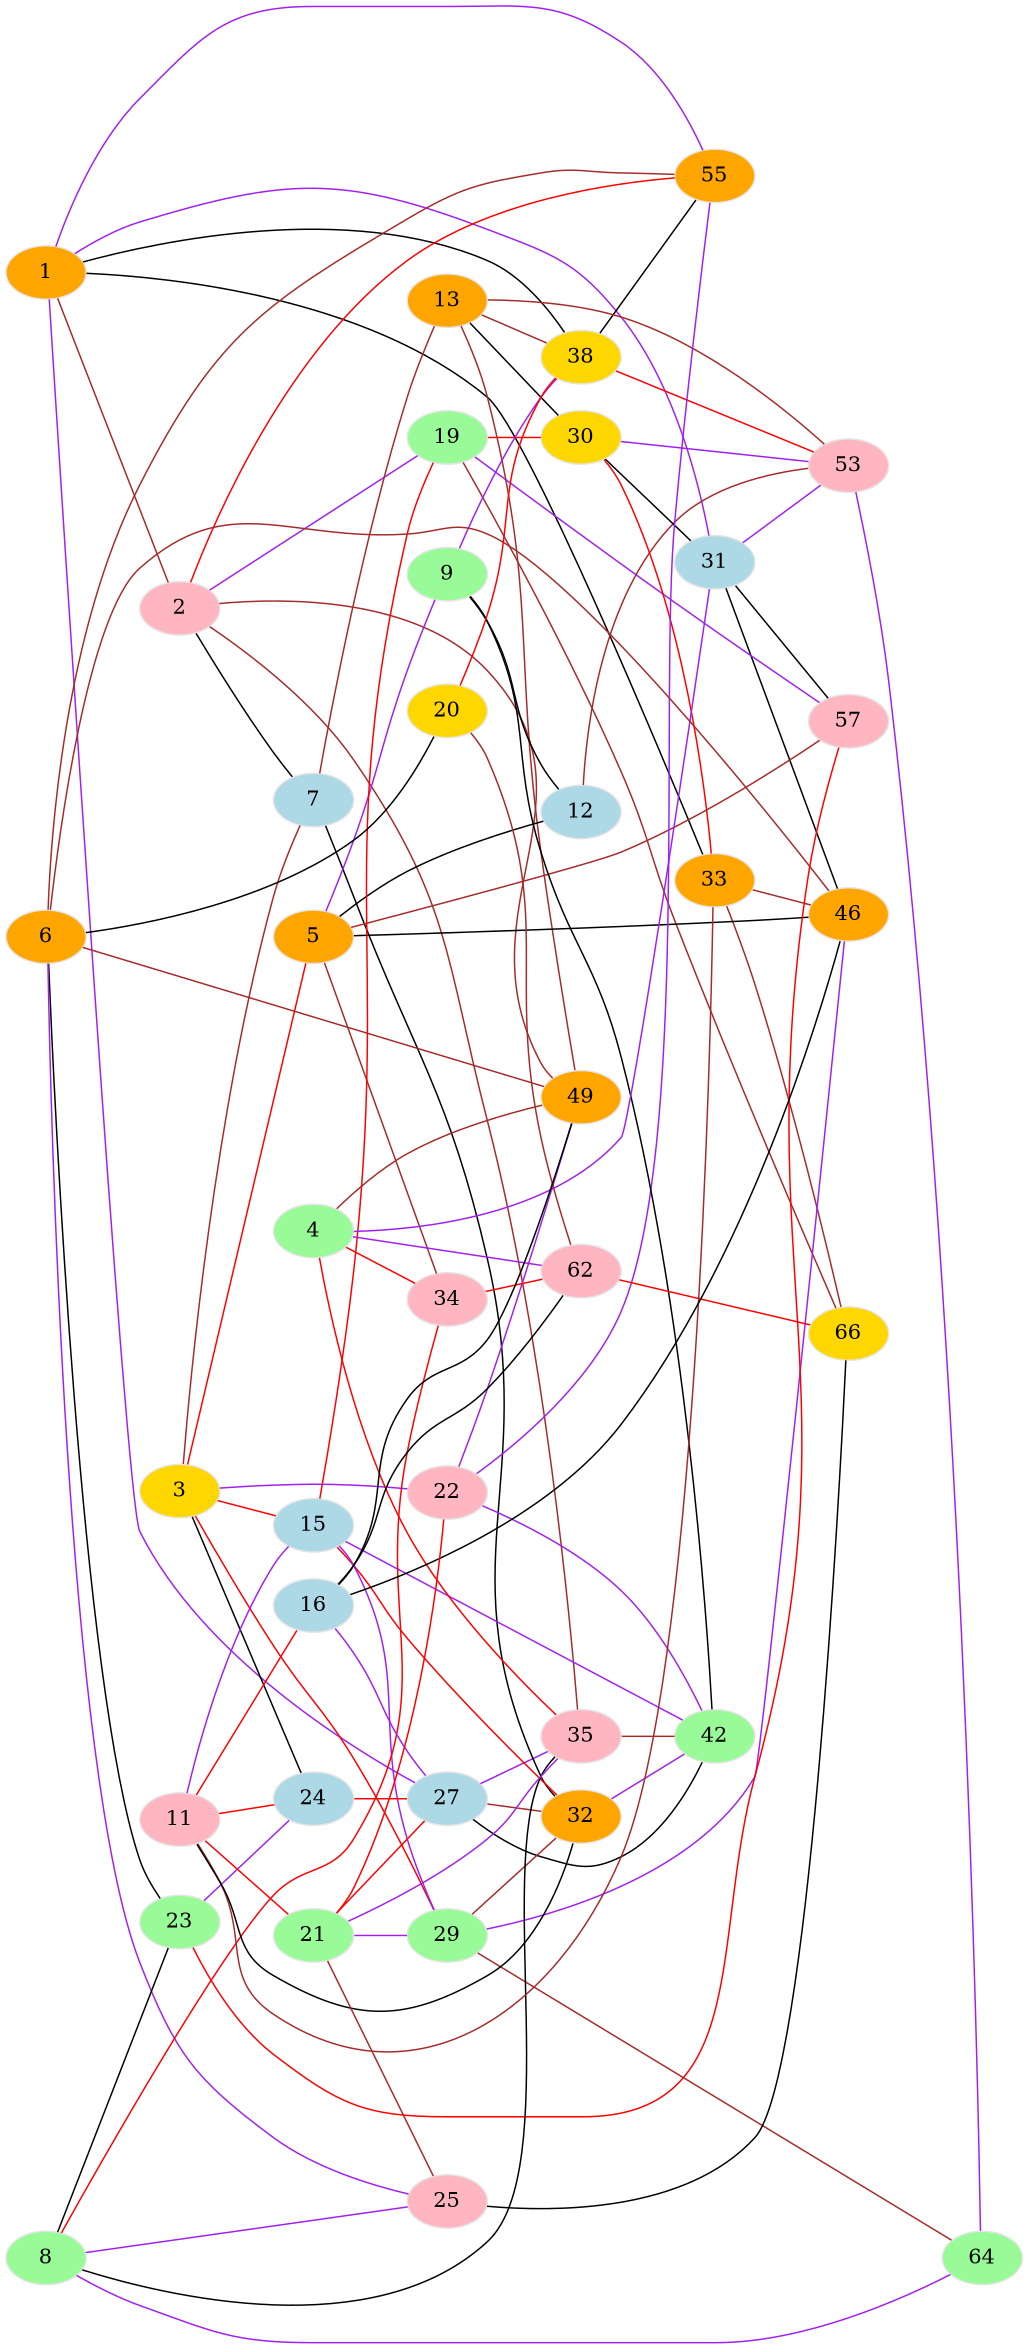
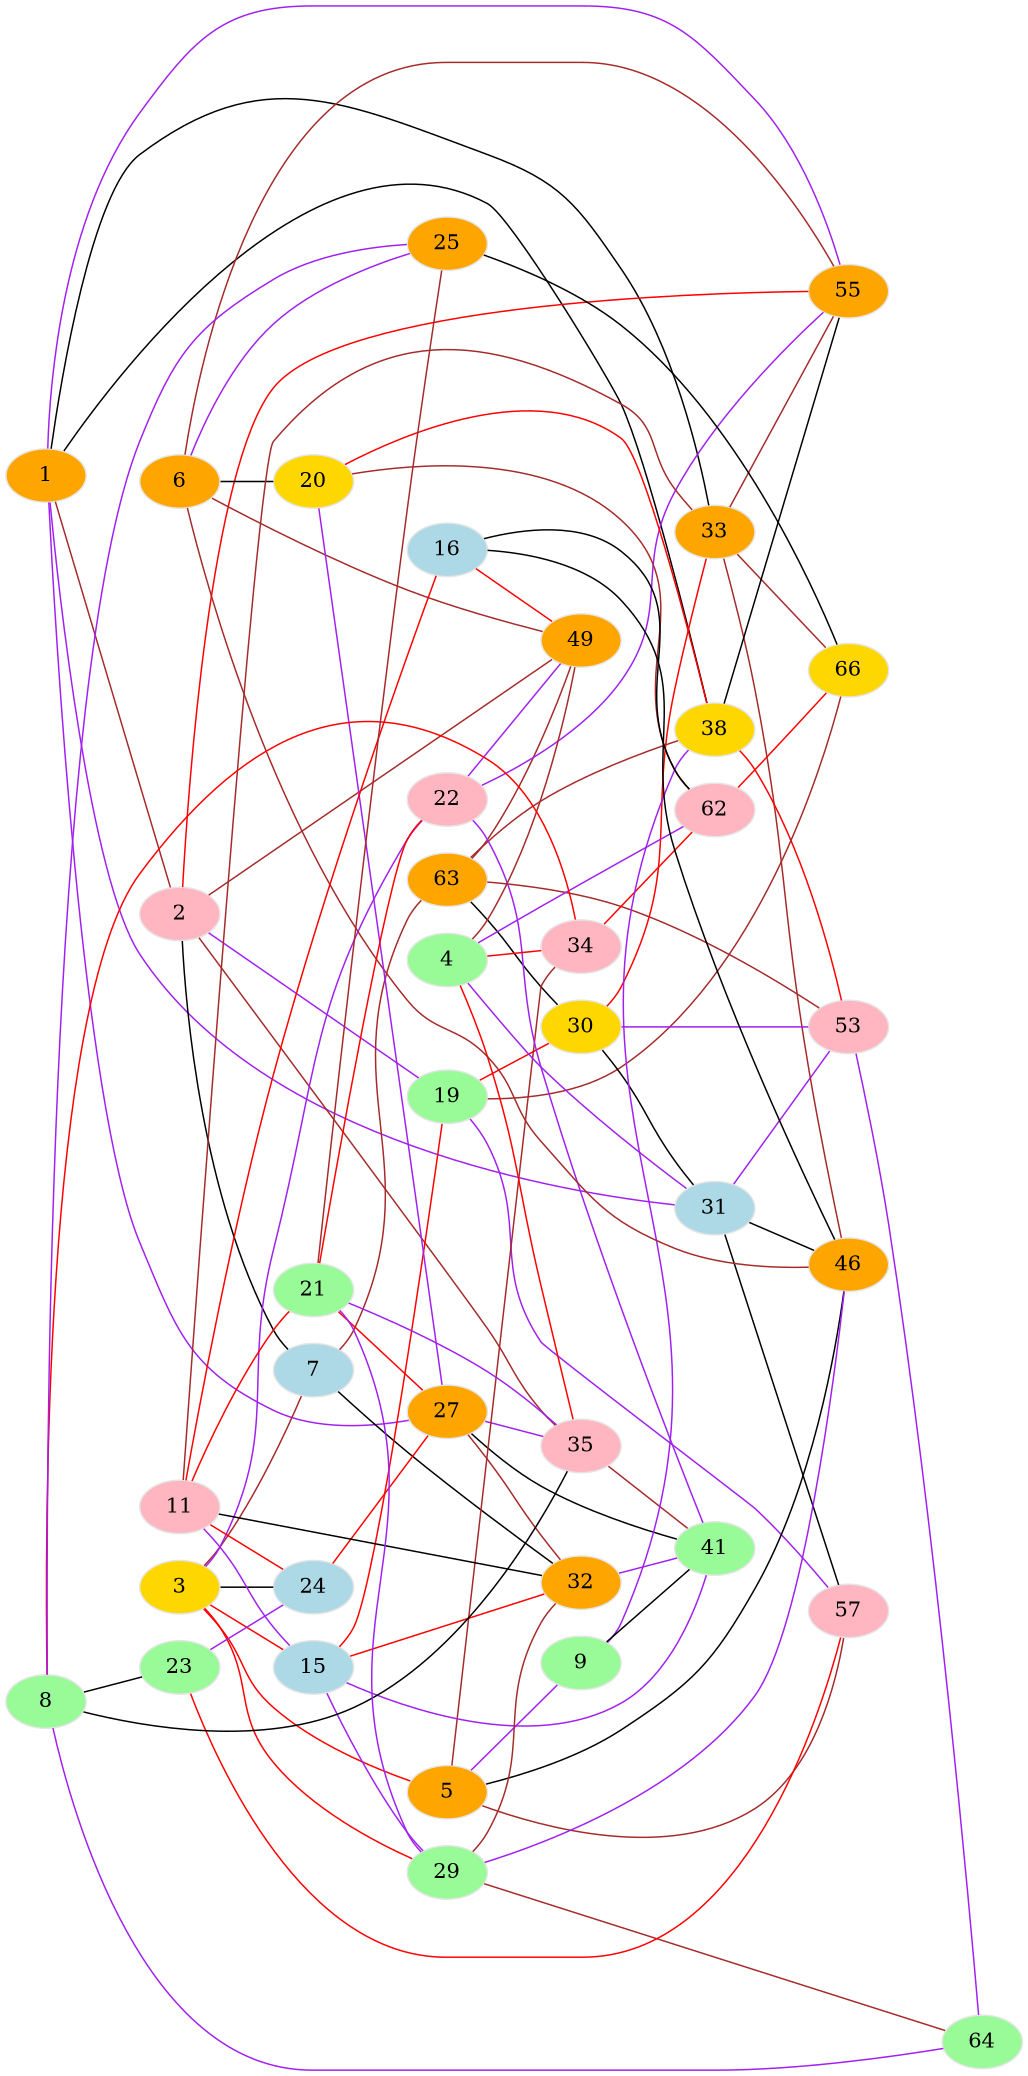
(447, 301) -> (447, 880)
none -> (782, 412)
(581, 812) -> none
(461, 1362) -> (514, 595)
(78, 1436) -> none
(379, 1698) -> (371, 881)
(715, 1736) -> (715, 1549)
(447, 1799) -> (447, 1412)
(447, 2202) -> (447, 244)
